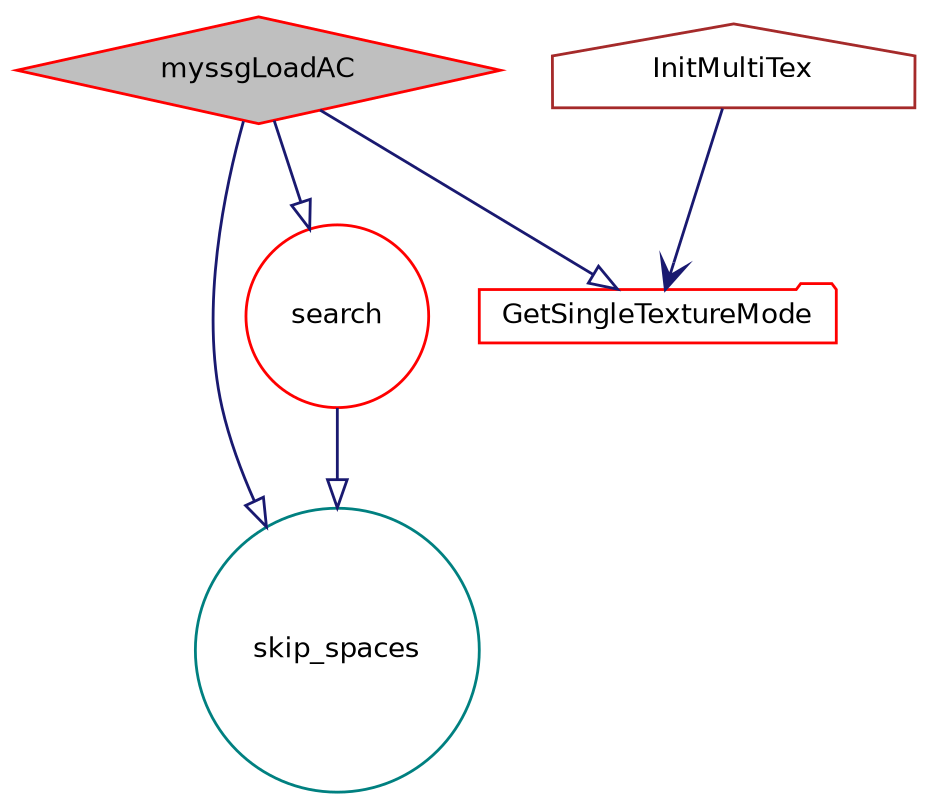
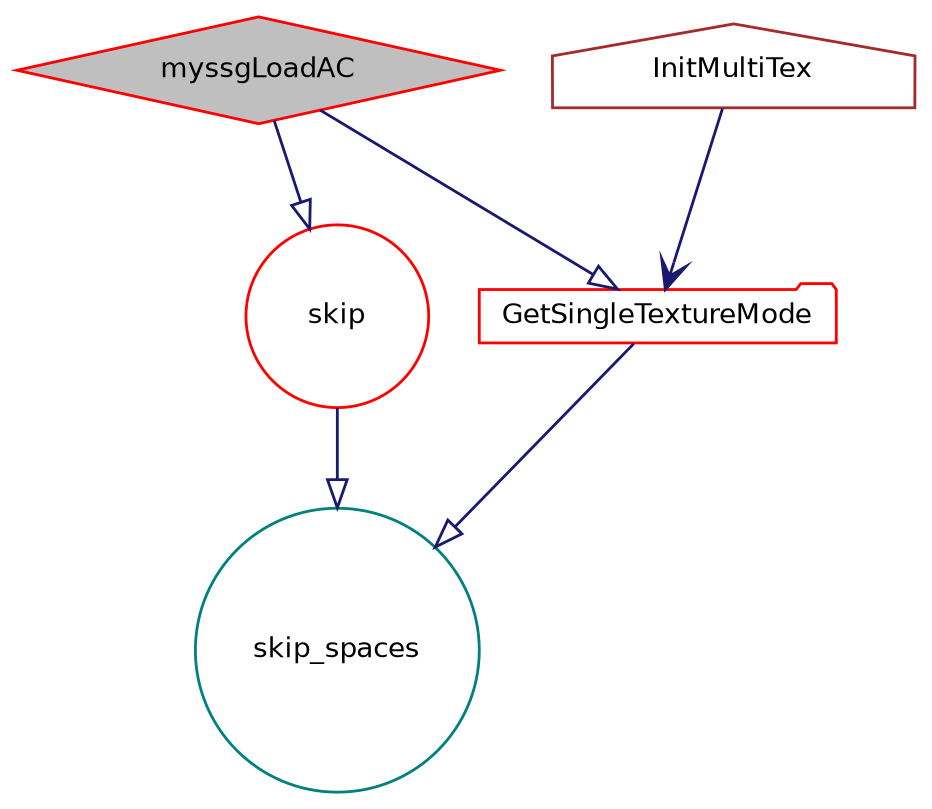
(214, 313) -> (544, 435)
(337, 316) -> (337, 316)
